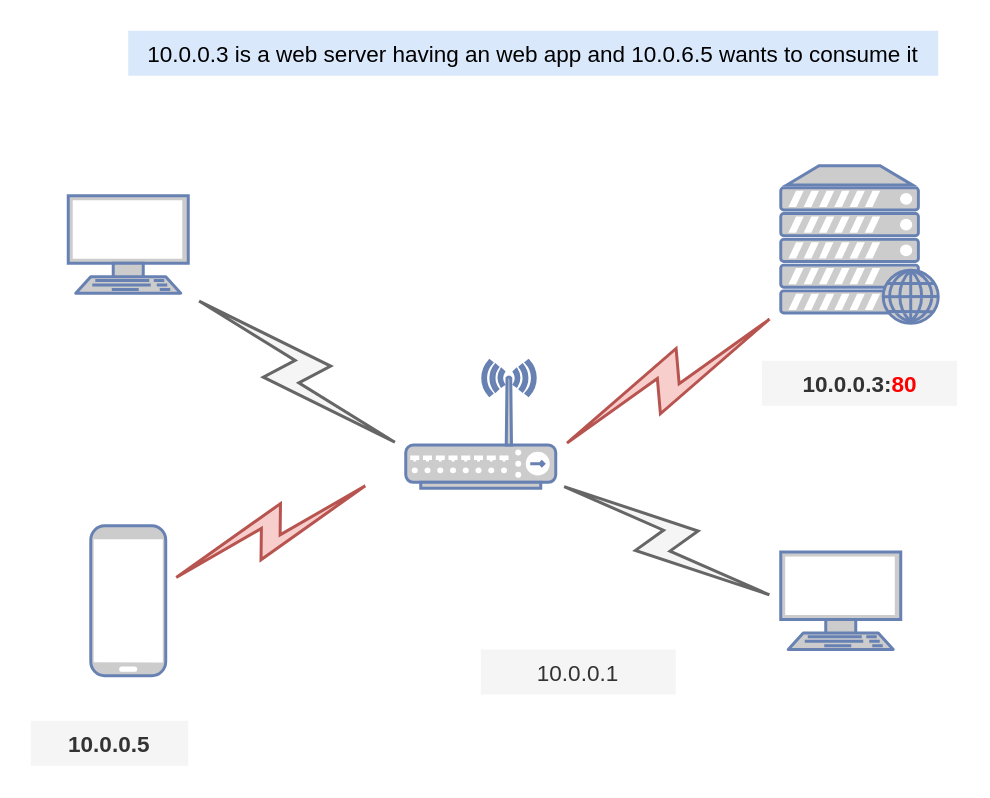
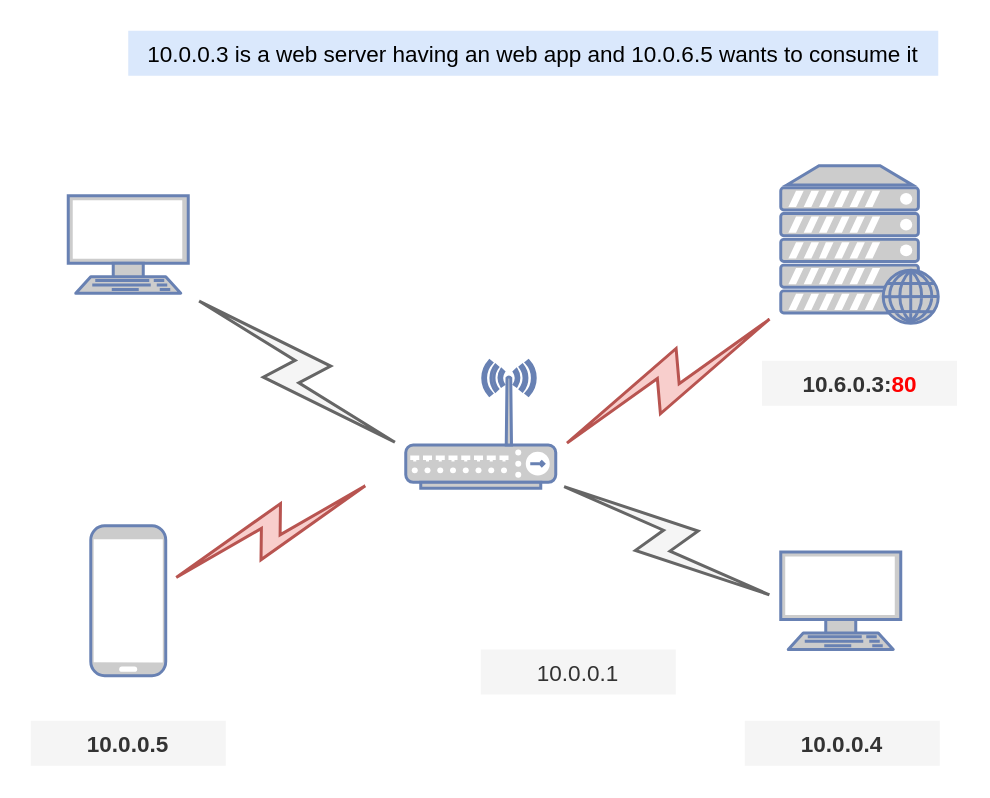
(860, 383) -> (860, 383)
(110, 743) -> (128, 743)
none -> (842, 743)
